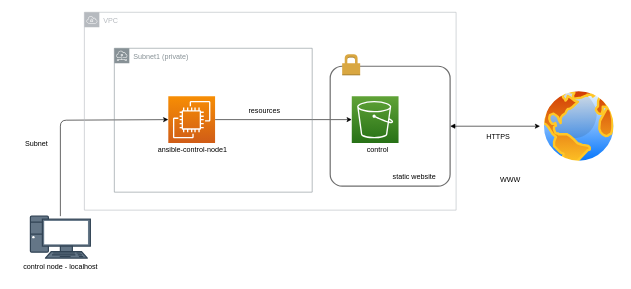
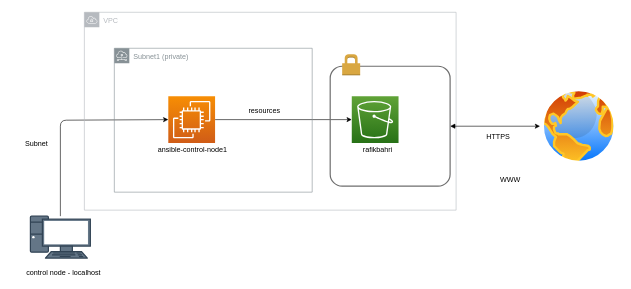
(378, 150) -> (378, 150)
(414, 177) -> none
(60, 267) -> (63, 273)
